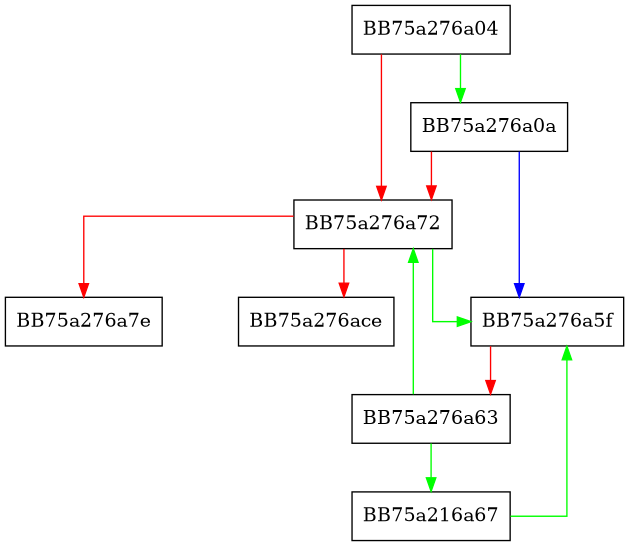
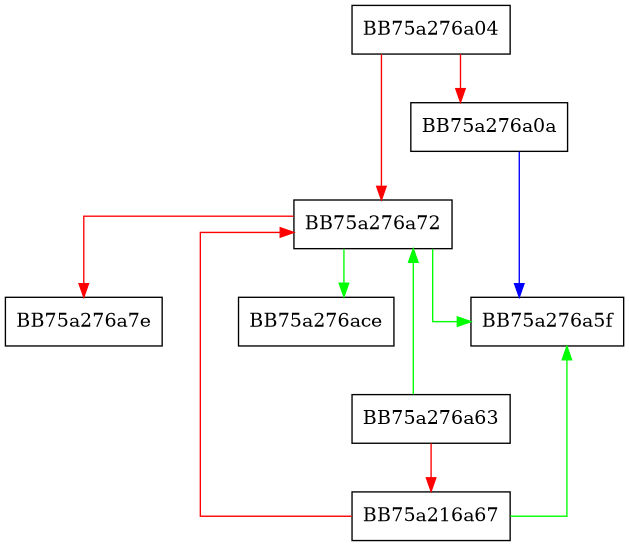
(460, 71) -> (460, 71)
(431, 169) -> (200, 410)
(344, 266) -> (344, 266)
(491, 363) -> none
(431, 461) -> (431, 461)
